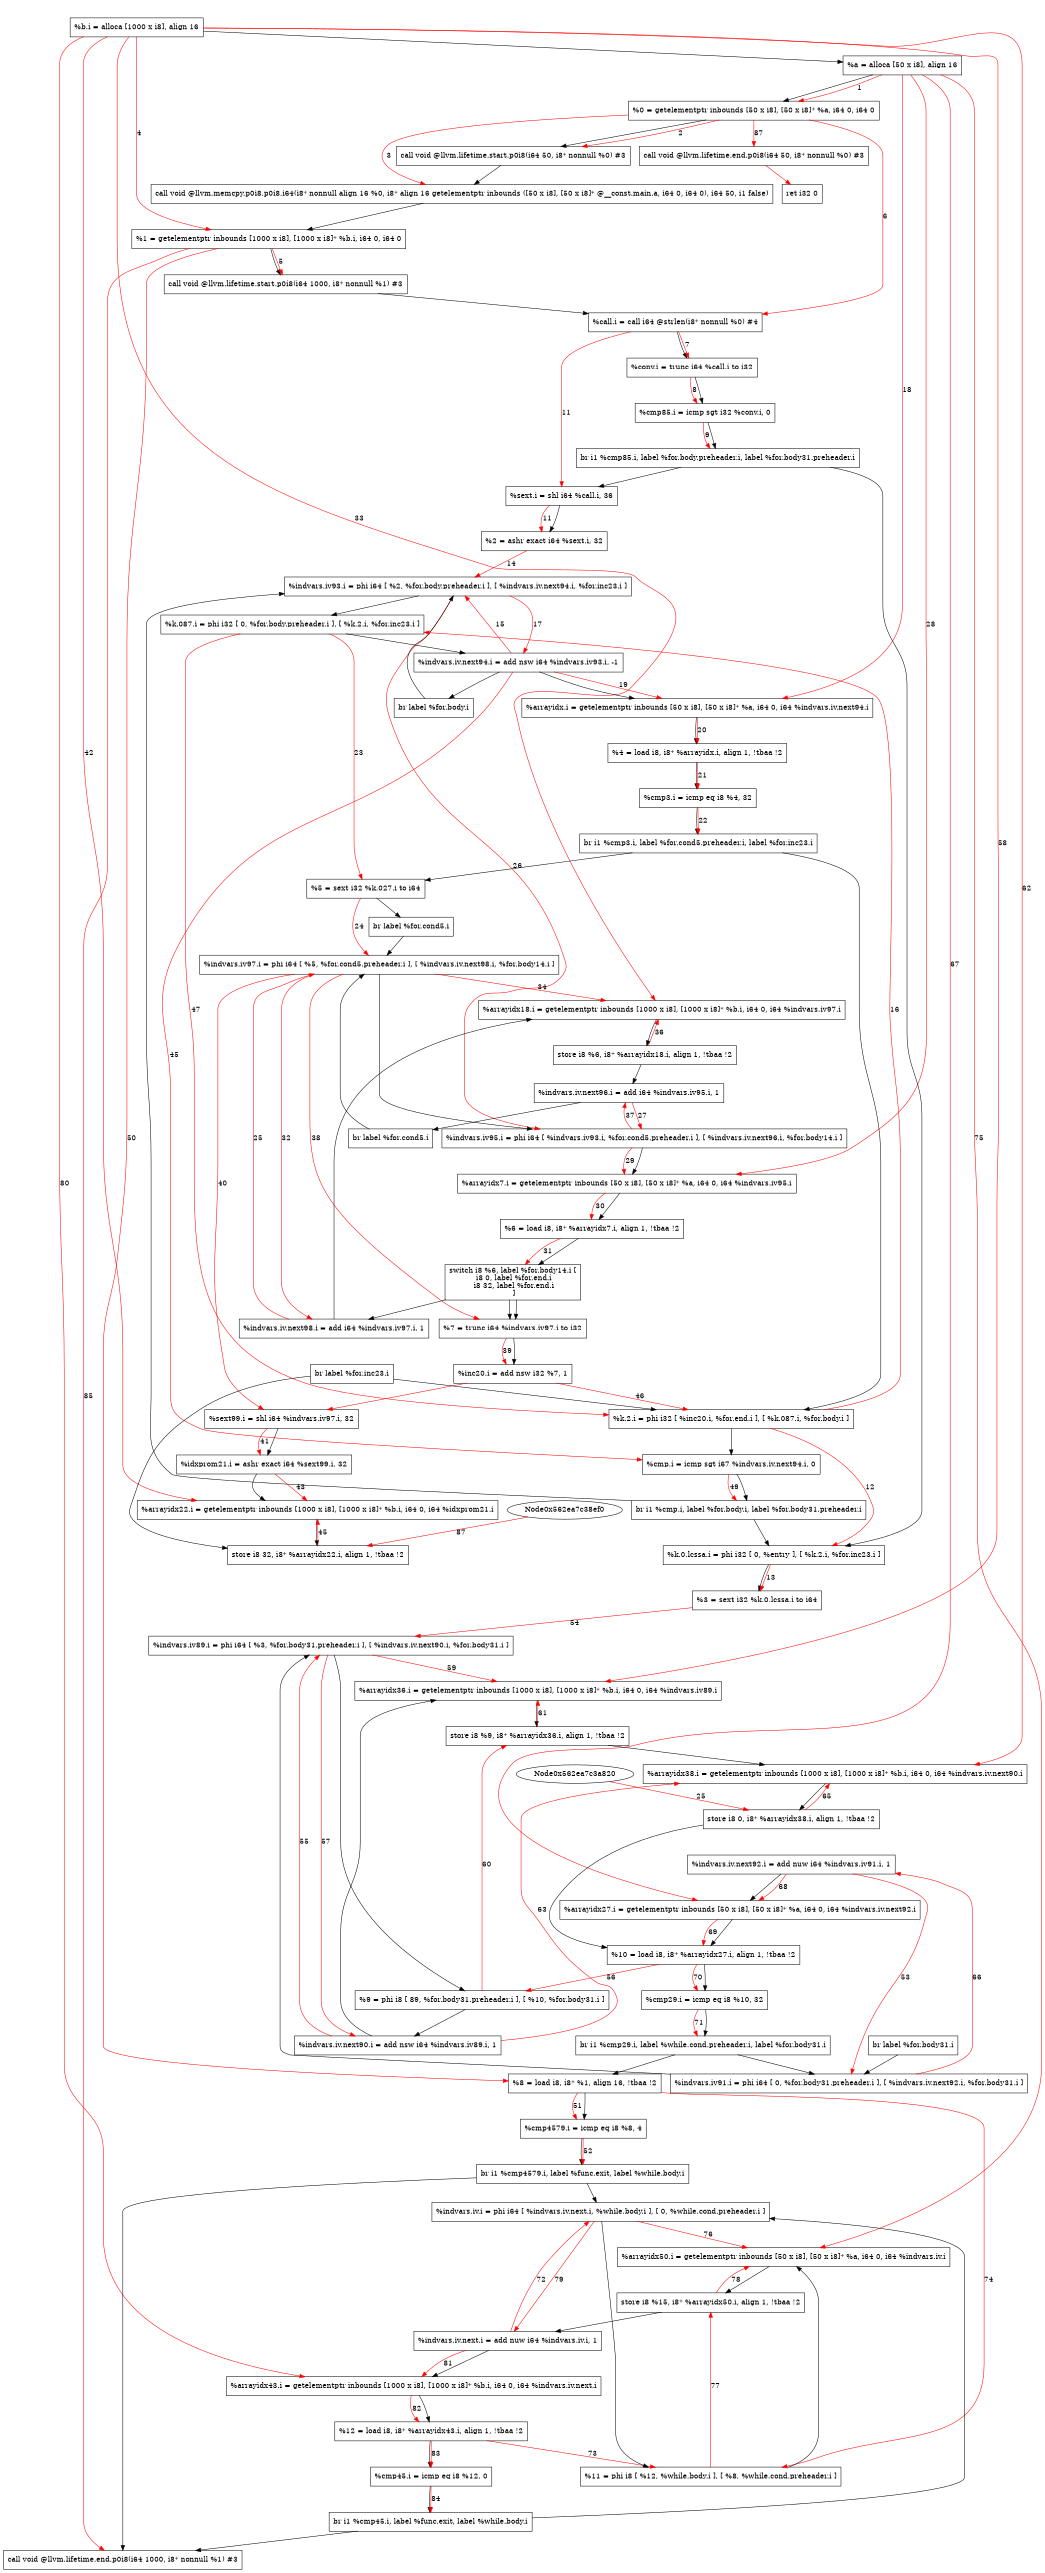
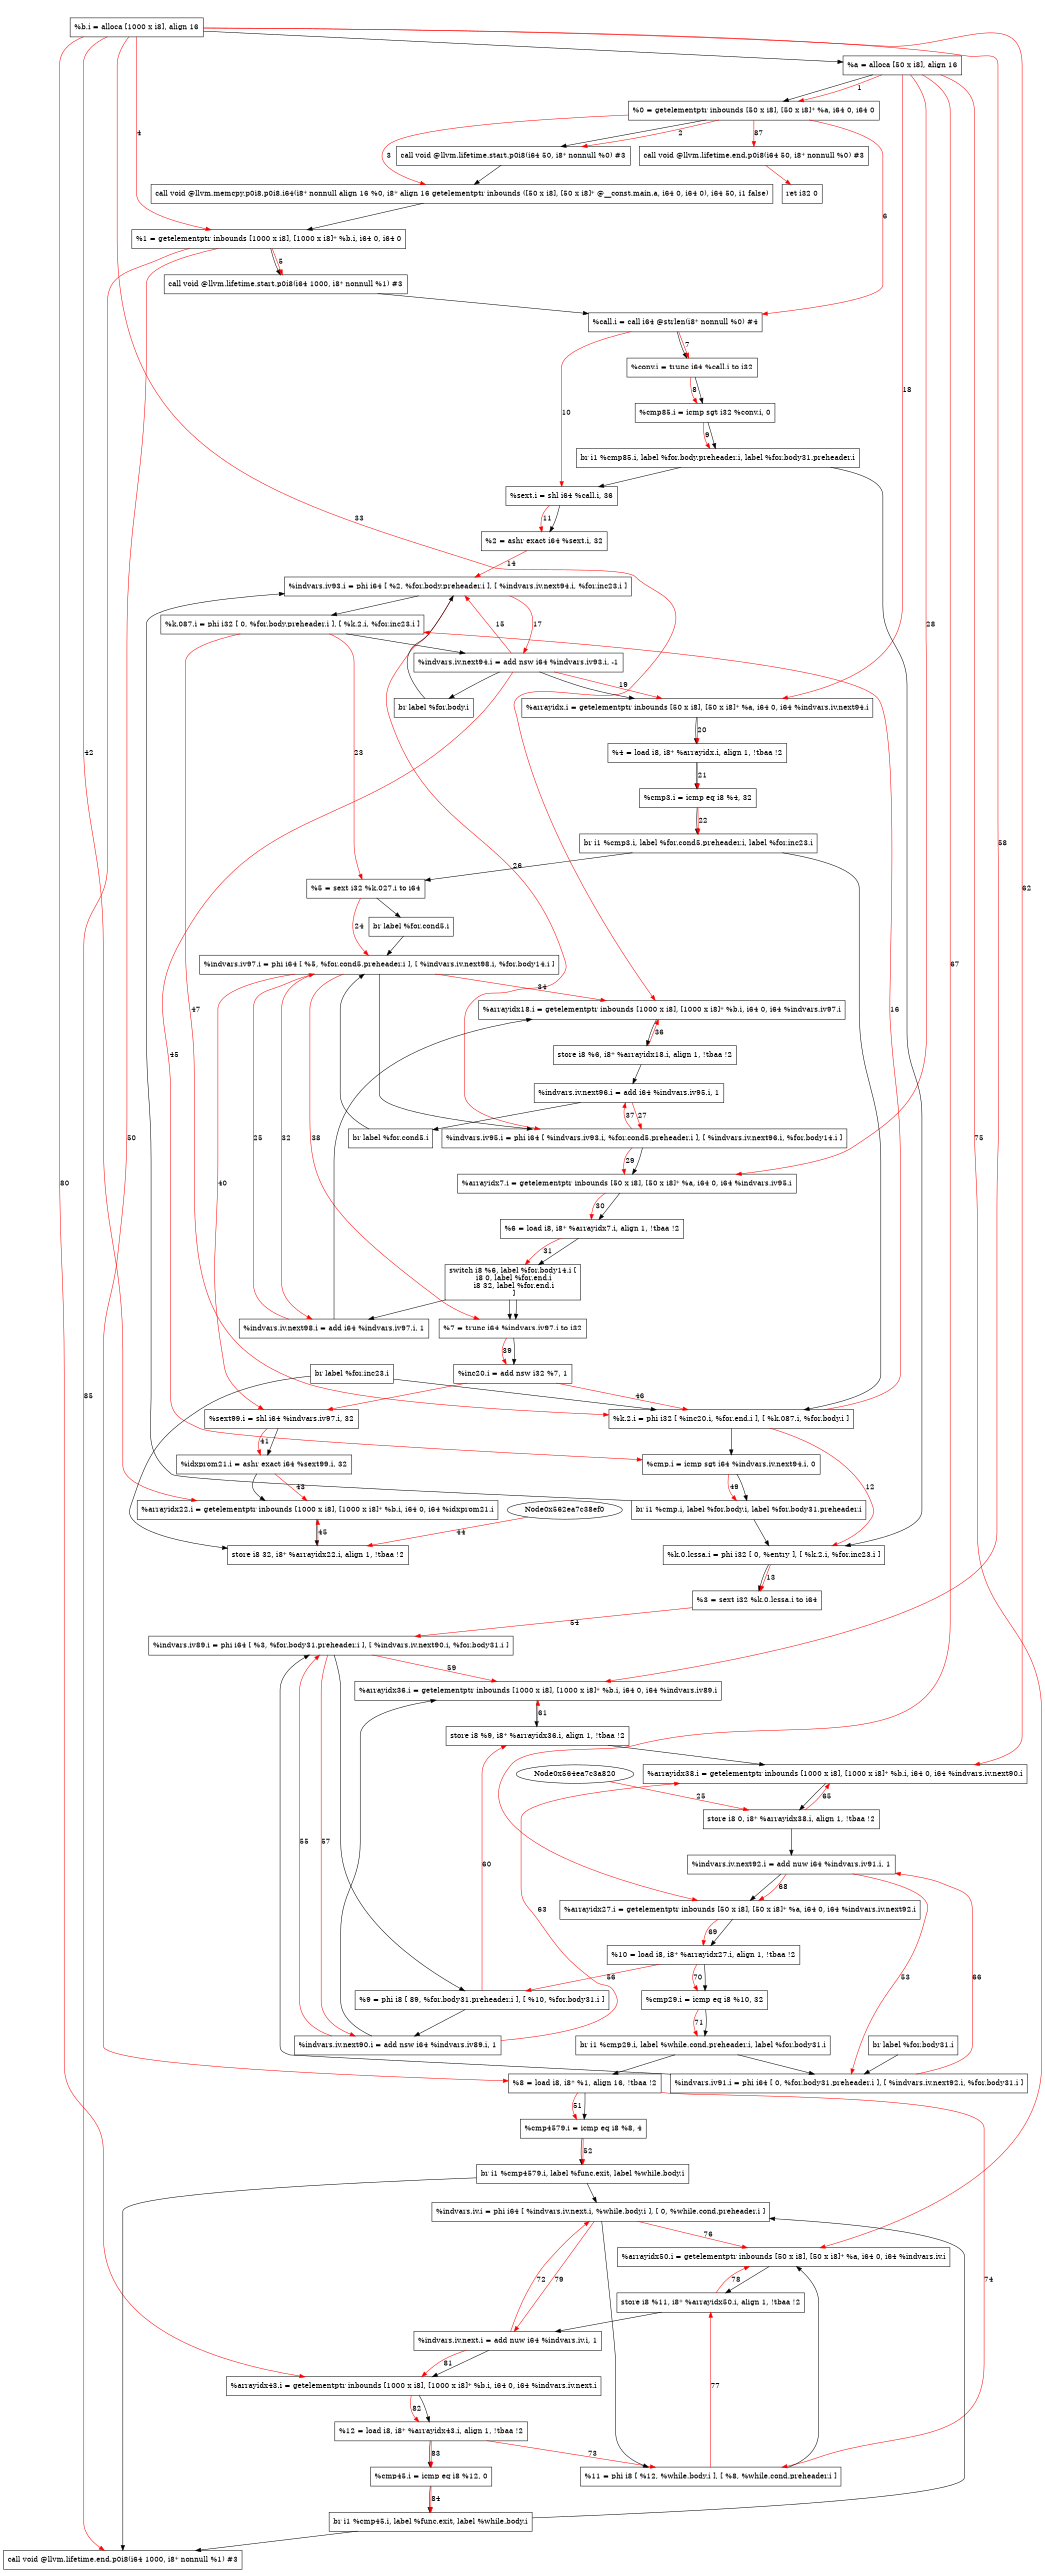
(567, 413) -> (567, 413)
(731, 1464) -> (731, 1464)
(461, 1533) -> (461, 1533)
(575, 1774) -> (575, 1774)
(592, 1865) -> (791, 1839)
(711, 2303) -> (711, 2303)
